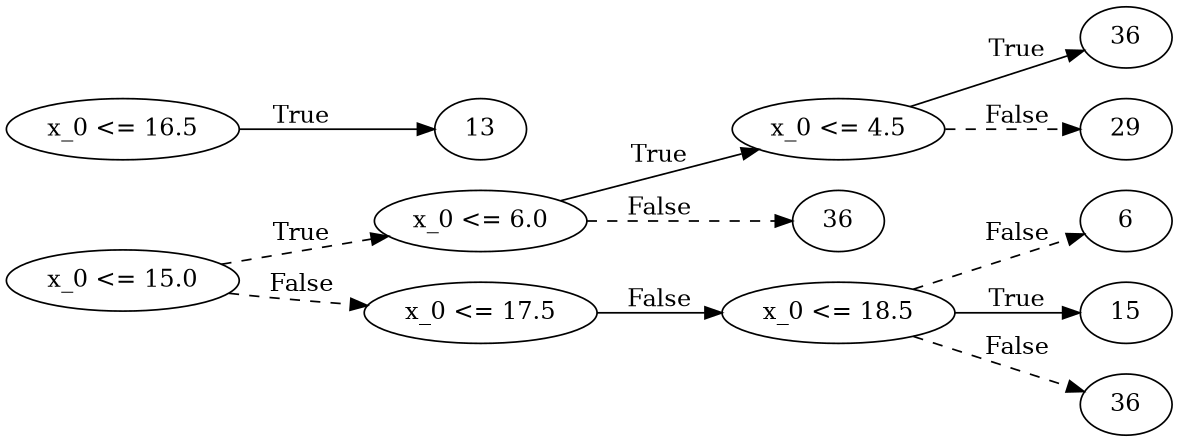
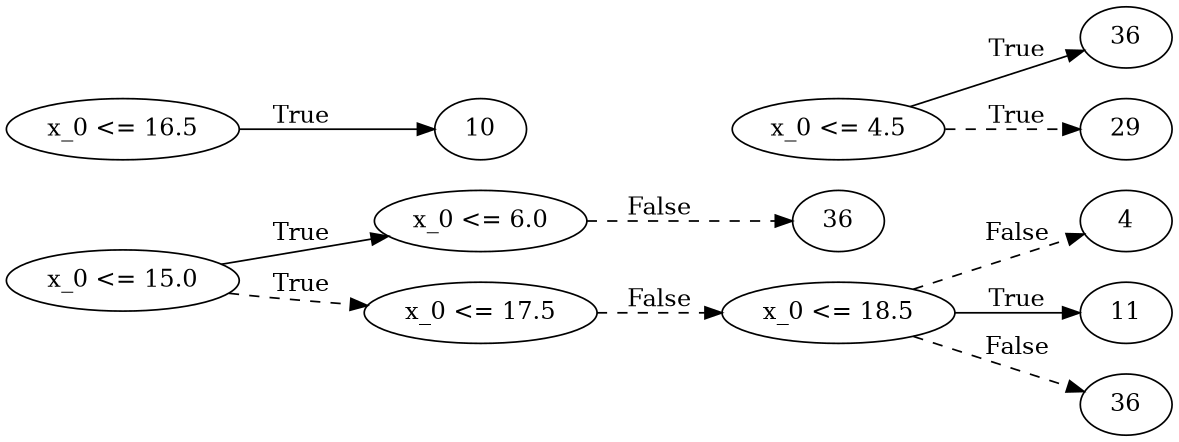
(1017, 116) -> (1017, 116)
(481, 129) -> (481, 129)
(651, 177) -> none
(1126, 221) -> (1126, 221)
(296, 252) -> (296, 252)
(302, 285) -> (302, 285)
(651, 313) -> (651, 313)
(1126, 313) -> (1126, 313)
